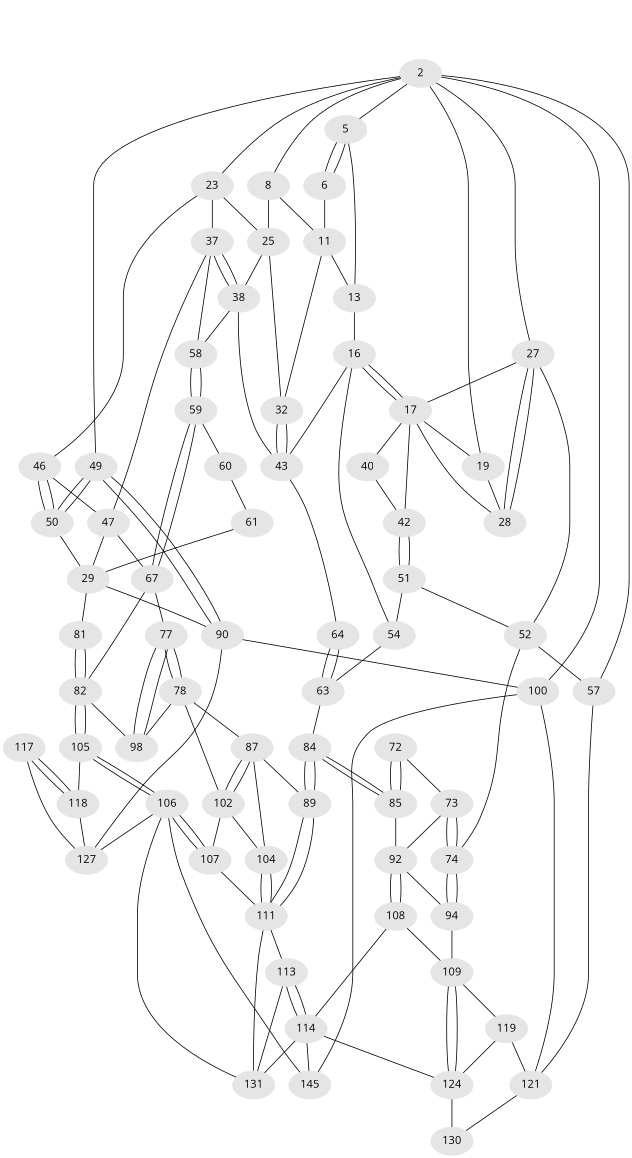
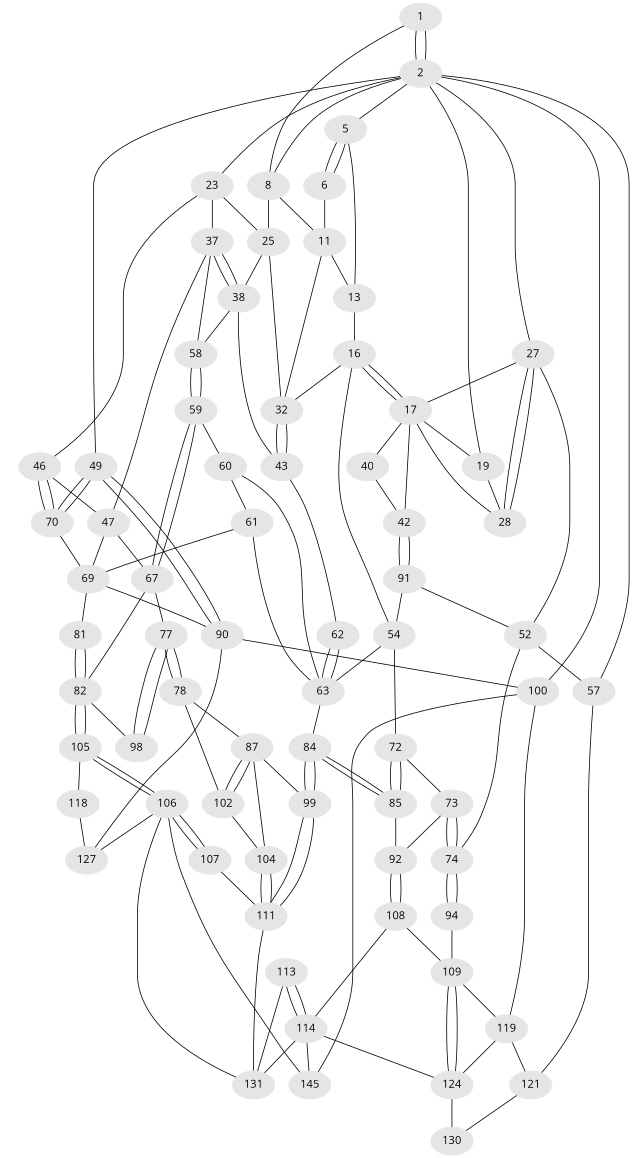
none -> (421, 17)
(319, 411) -> (318, 383)
(52, 523) -> (52, 523)
none -> (301, 567)
(88, 579) -> (88, 579)
(404, 579) -> (404, 579)
none -> (269, 614)
(338, 635) -> (338, 635)
none -> (395, 692)
(158, 720) -> none
(24, 748) -> none
(310, 804) -> (310, 804)
(217, 832) -> none
(424, 888) -> none
(554, 889) -> (525, 860)
(276, 944) -> none
